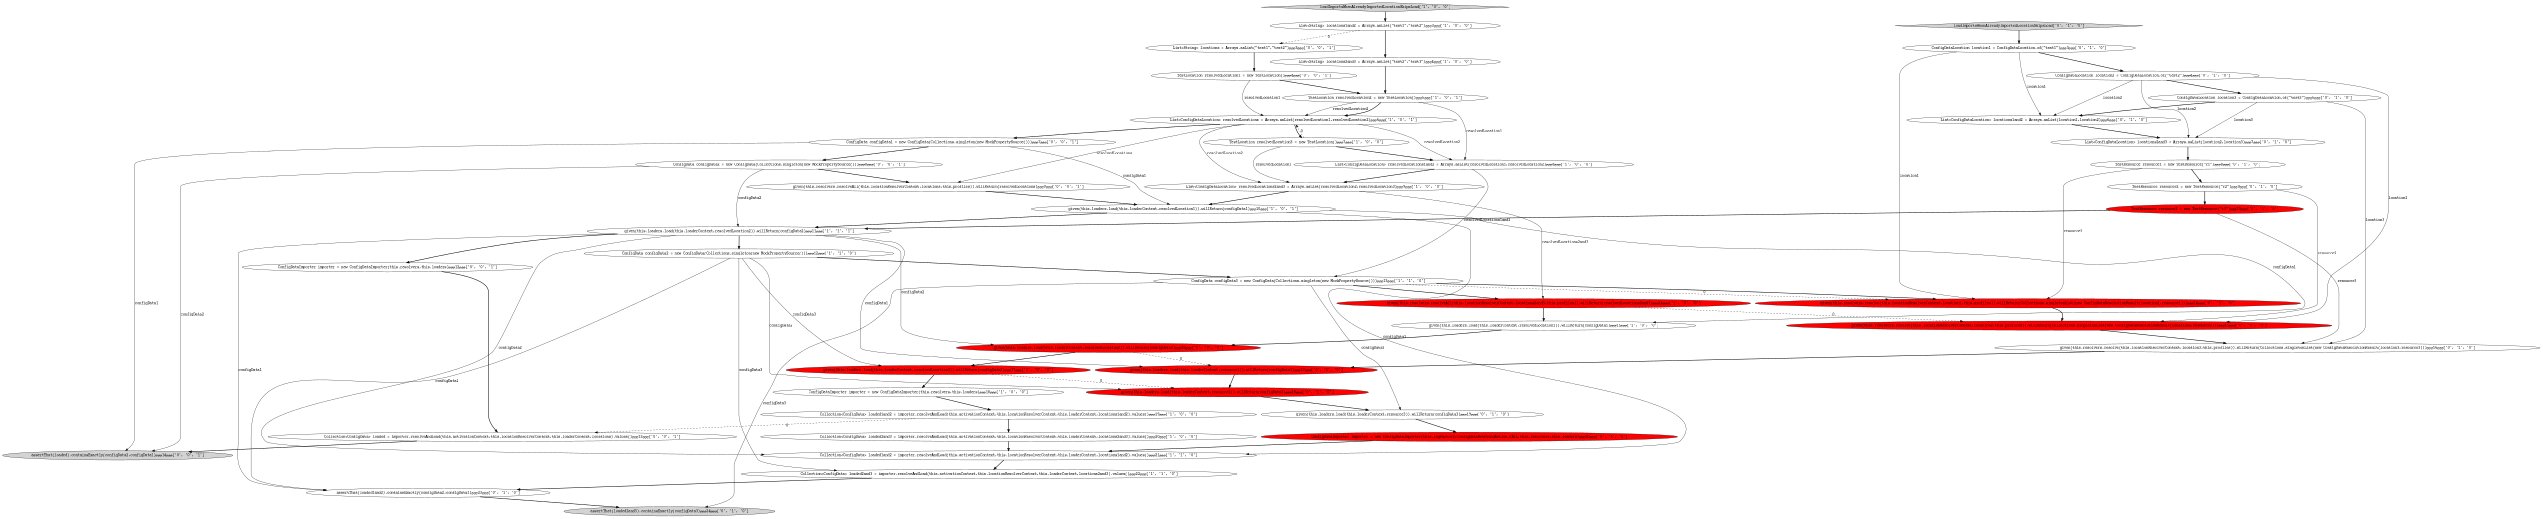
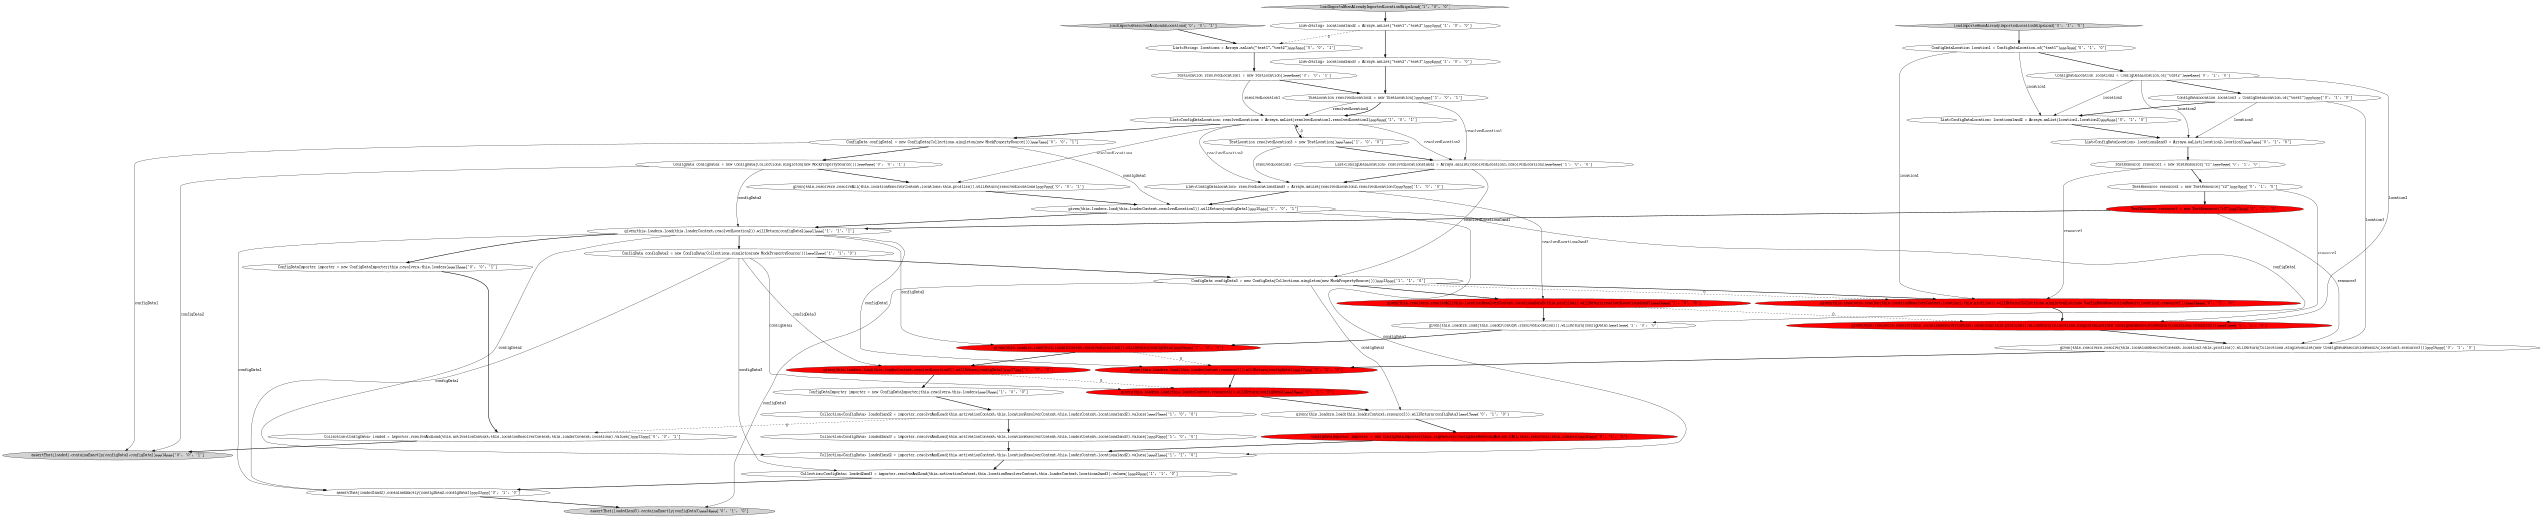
none -> (1163, 26)
